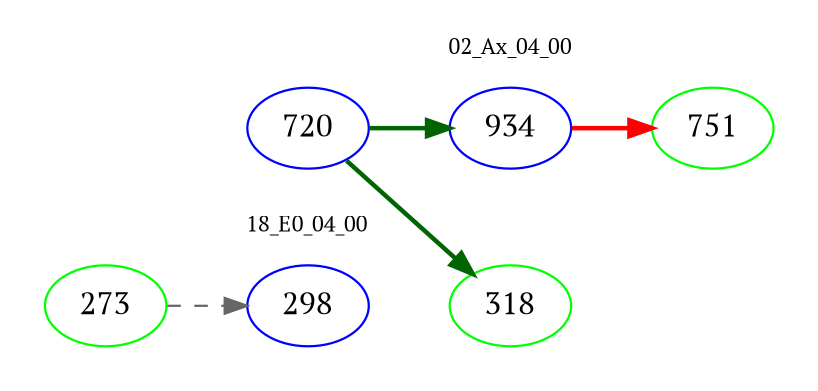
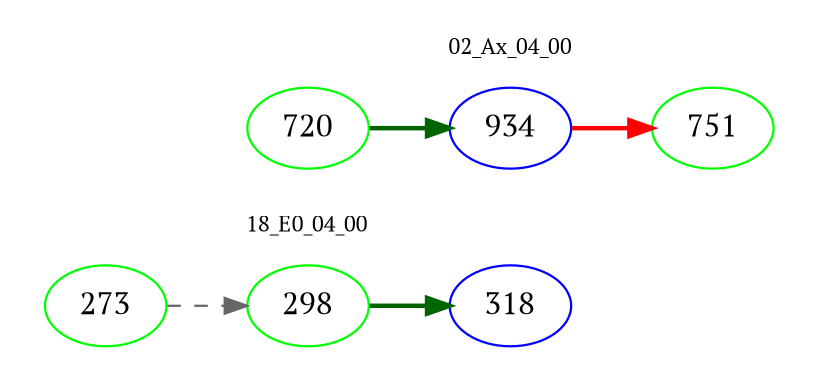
(308, 128) -> (308, 128)
(412, 220) -> (398, 306)
(308, 306) -> (308, 306)
(510, 306) -> (510, 306)
